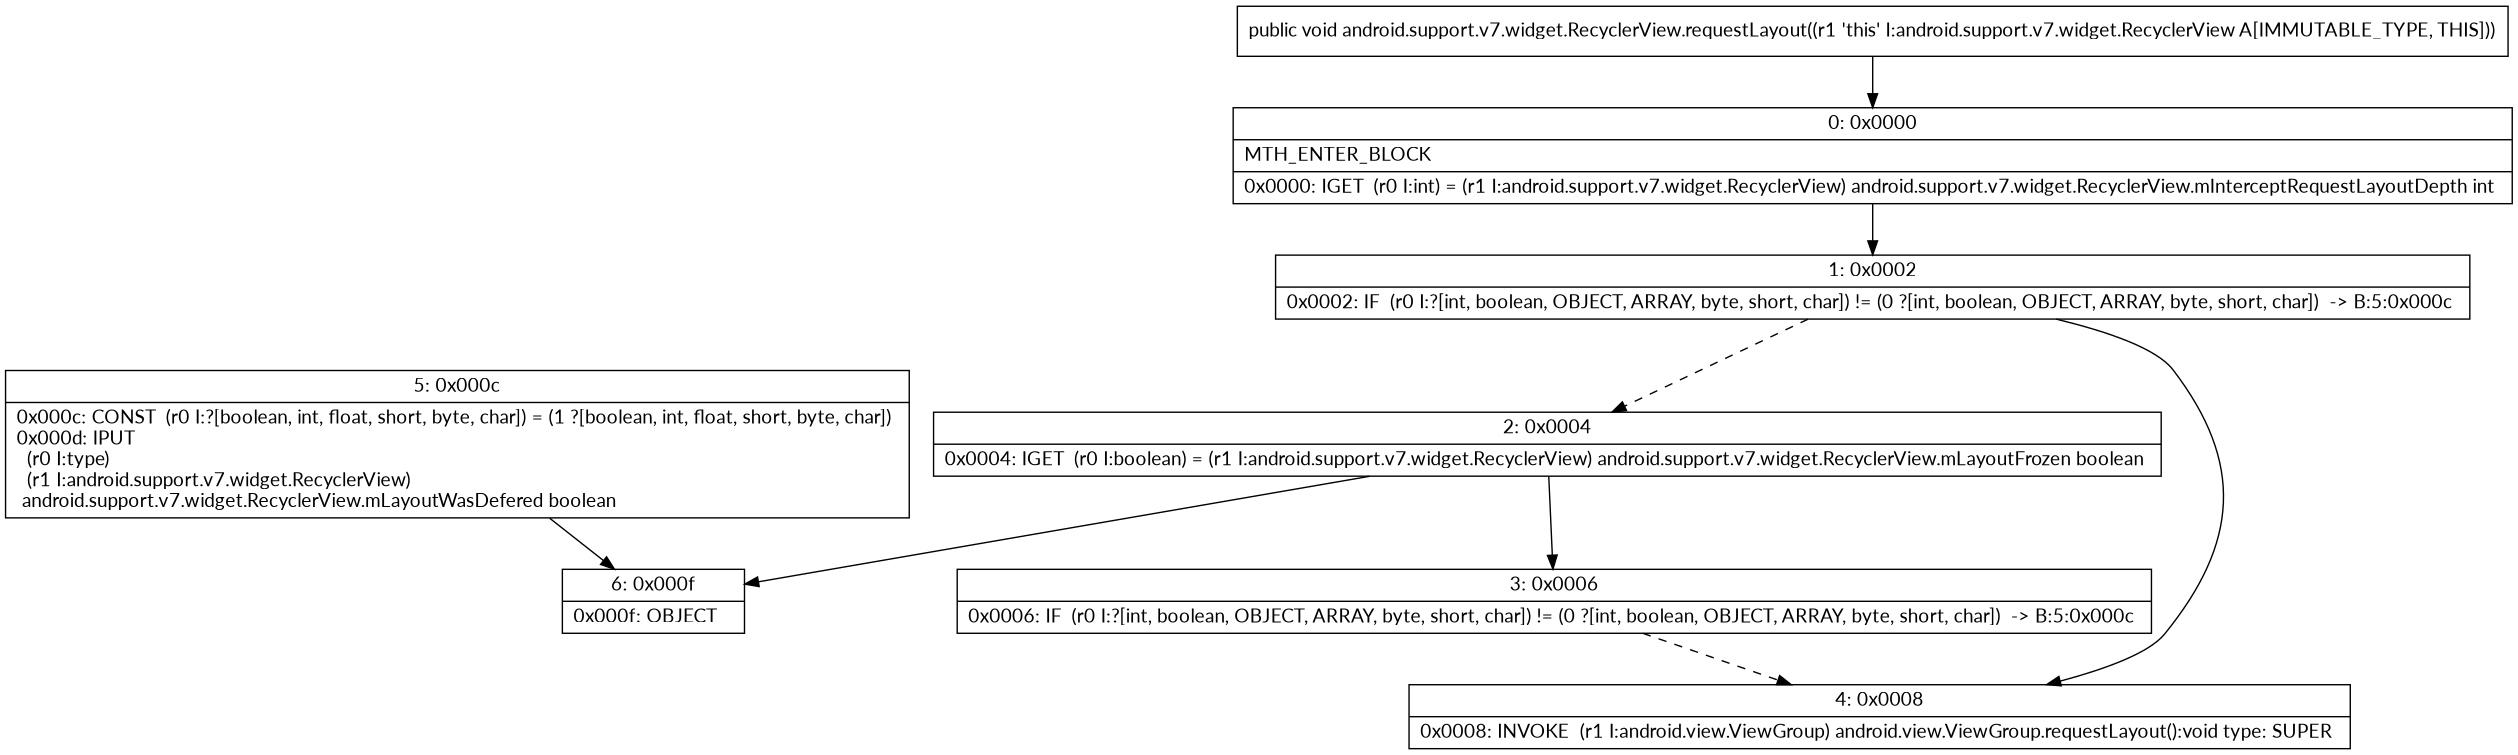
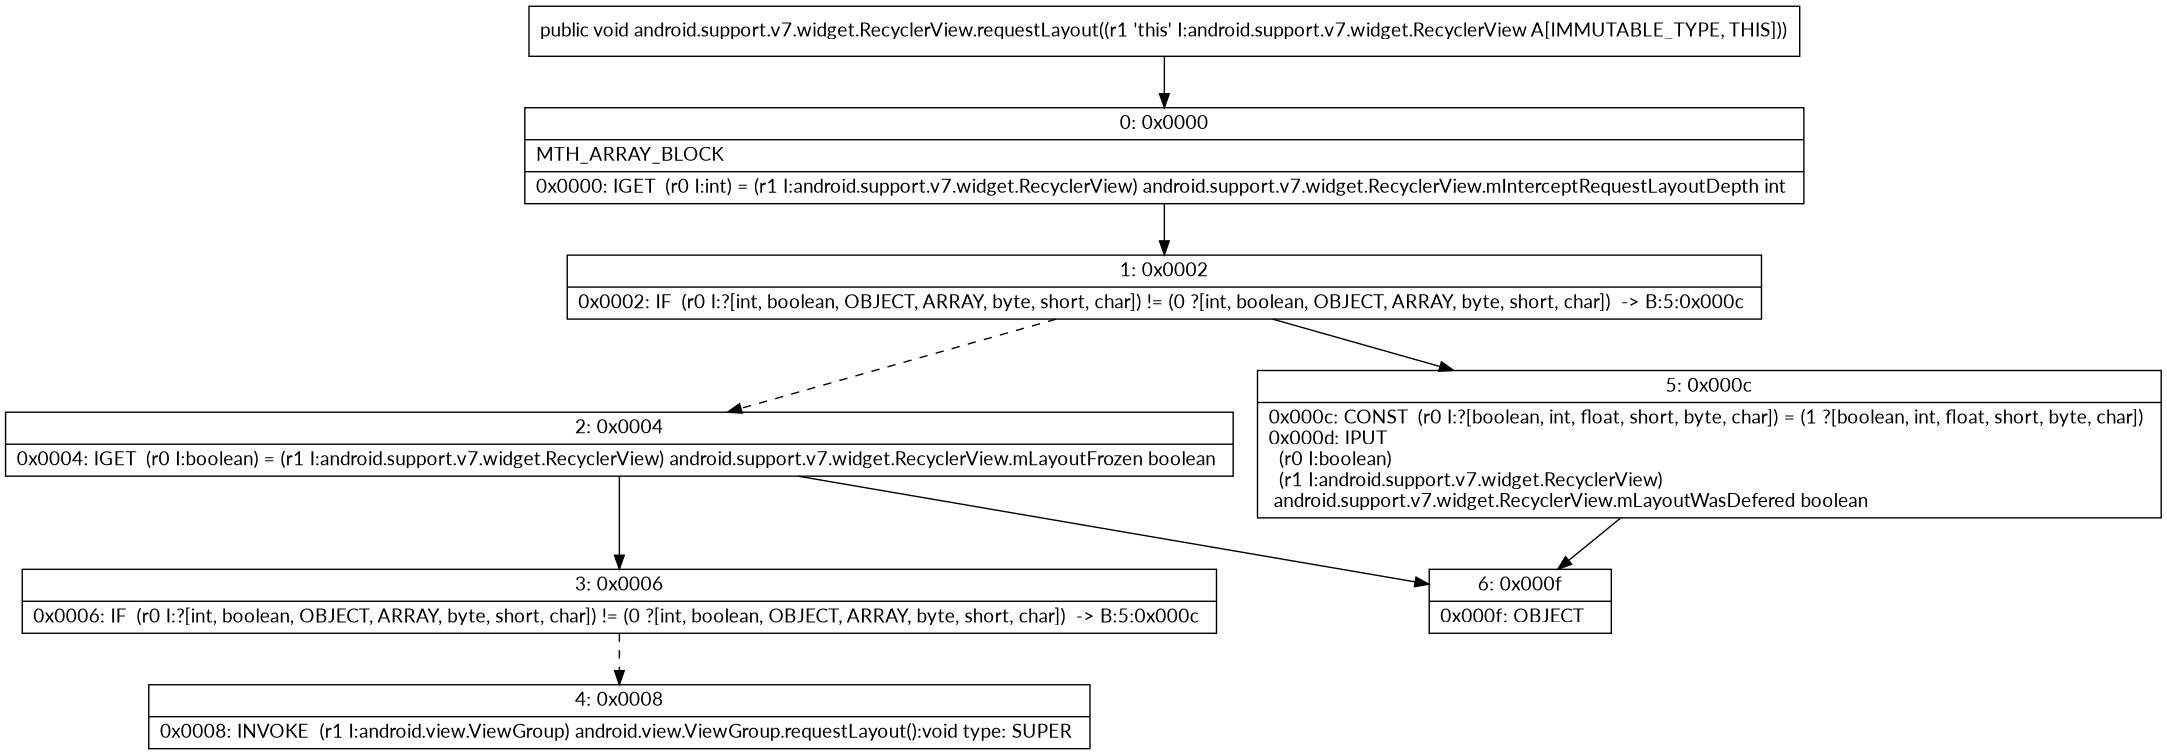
(1338, 155) -> (630, 155)
(63, 459) -> (1330, 459)
(2223, 497) -> (1356, 343)
